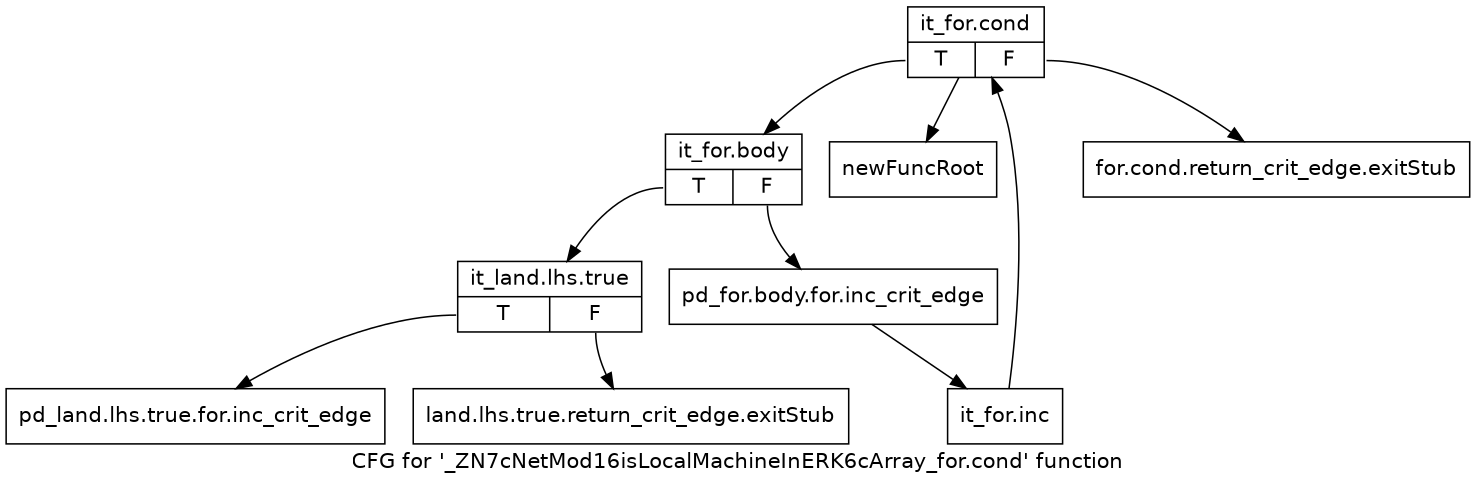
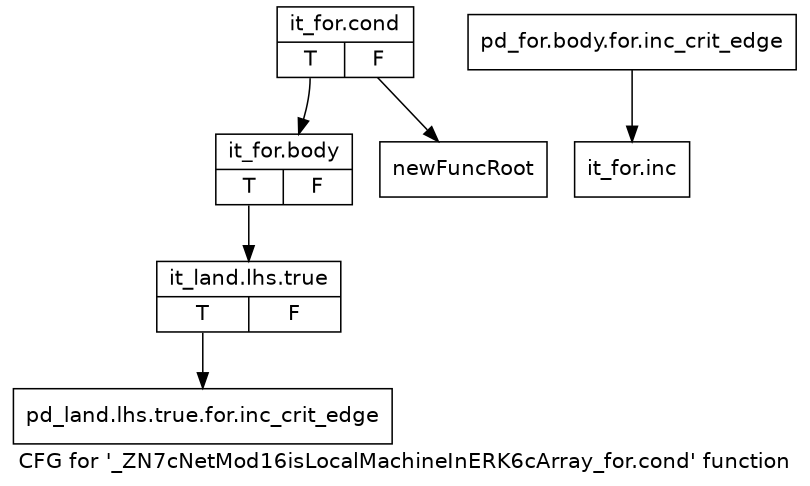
(1276, 169) -> none
(774, 233) -> none
(1019, 240) -> none
(631, 416) -> none
